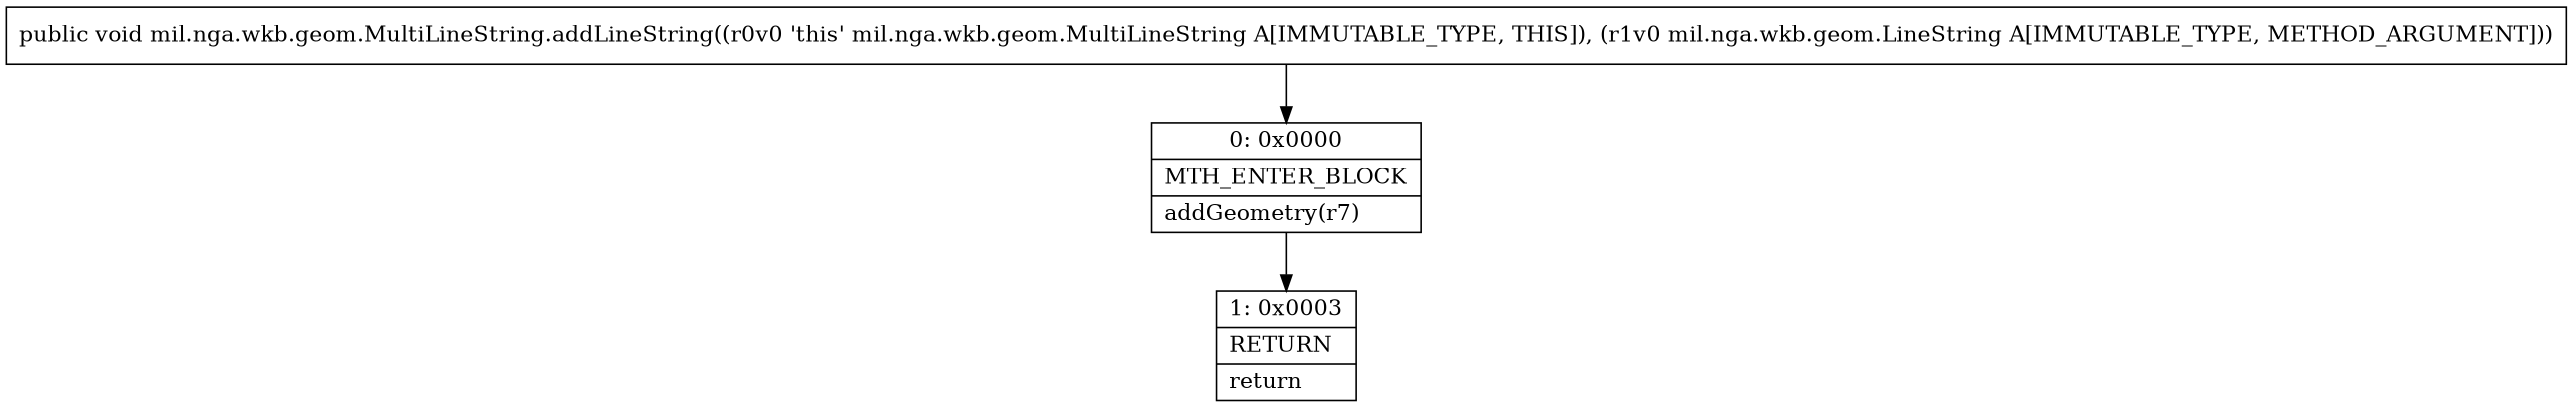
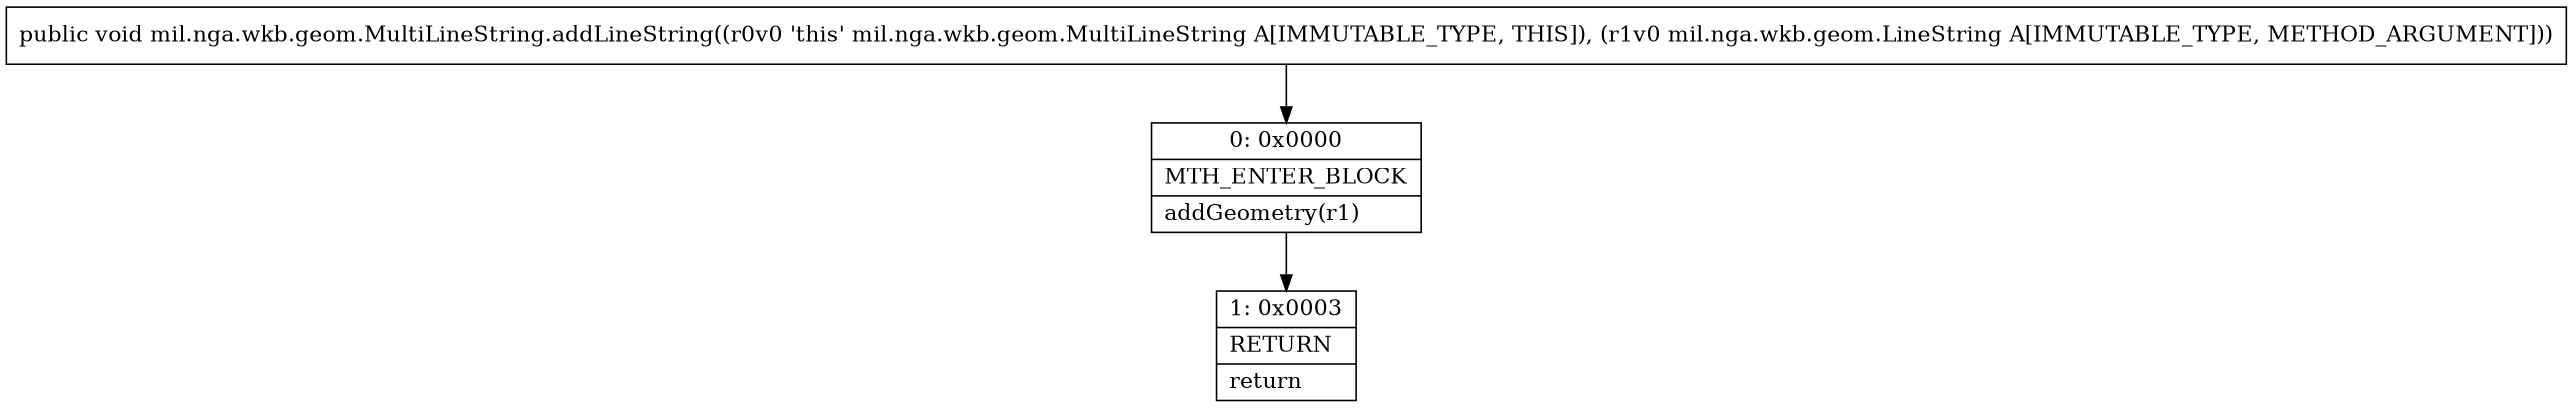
(1263, 213) -> (1263, 213)
